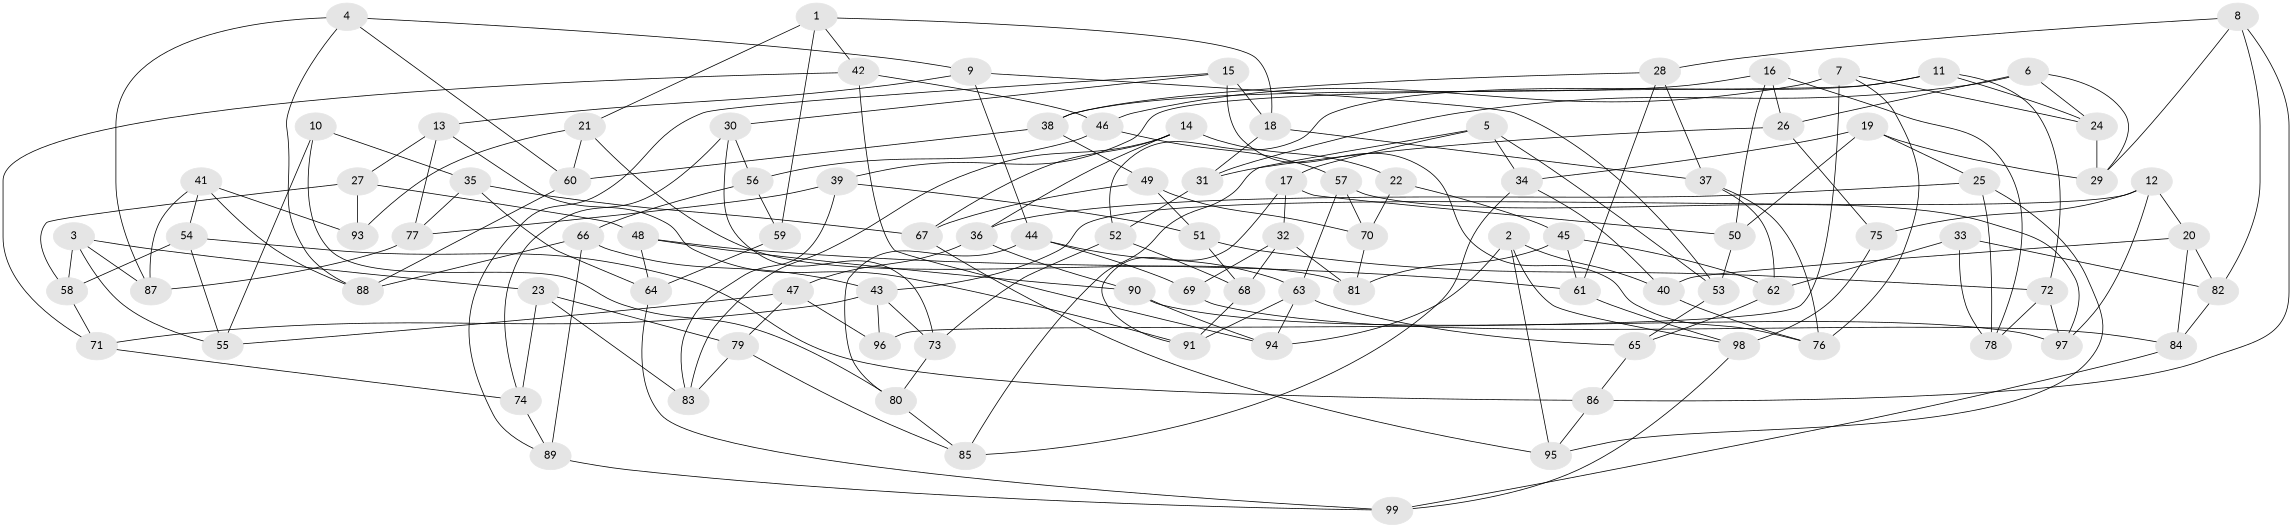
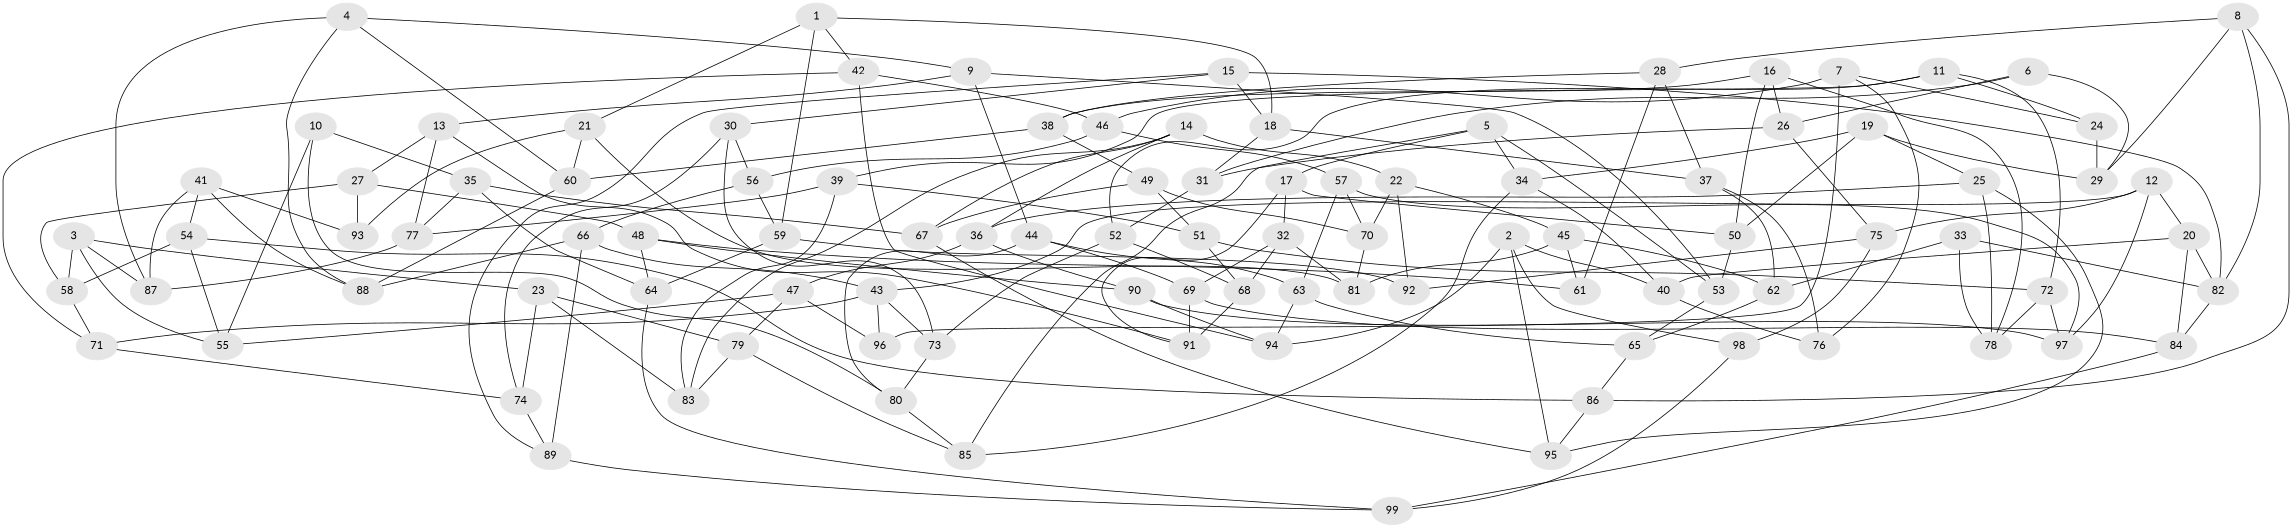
(2063, 99) -> none
(1477, 246) -> (1805, 103)
none -> (1409, 291)
(1646, 317) -> none
(1239, 322) -> (1190, 319)
